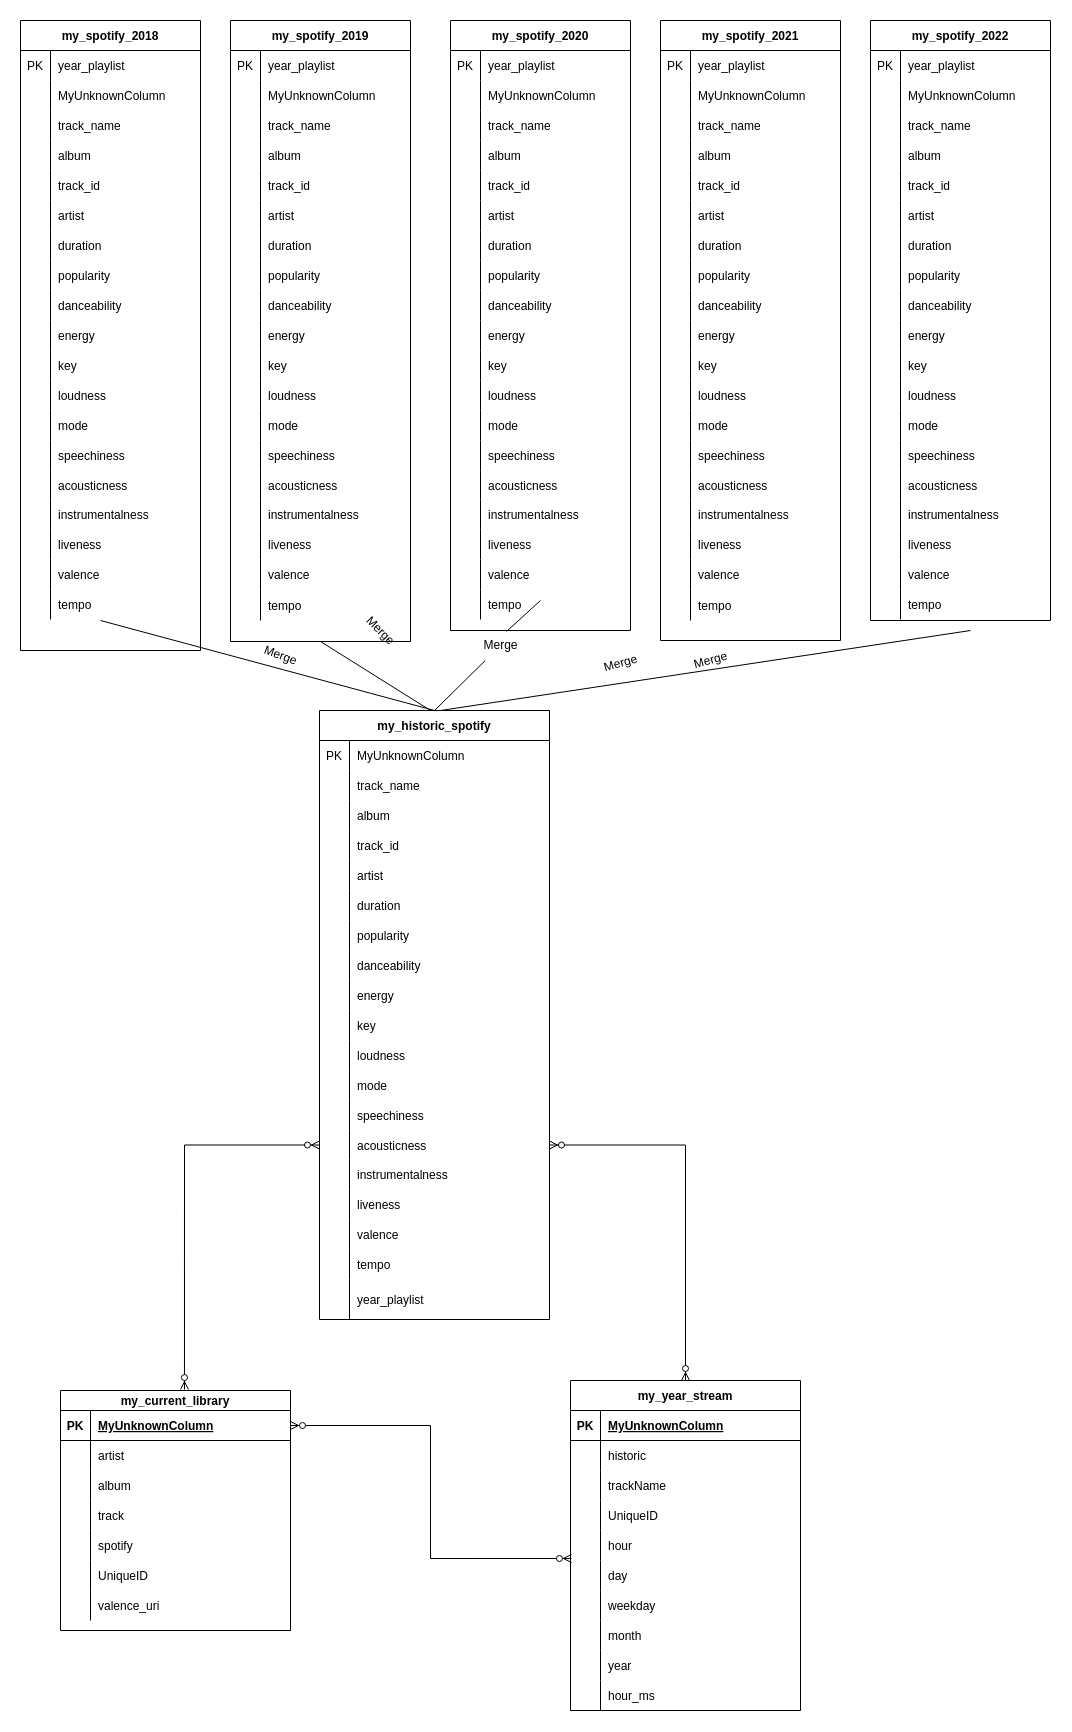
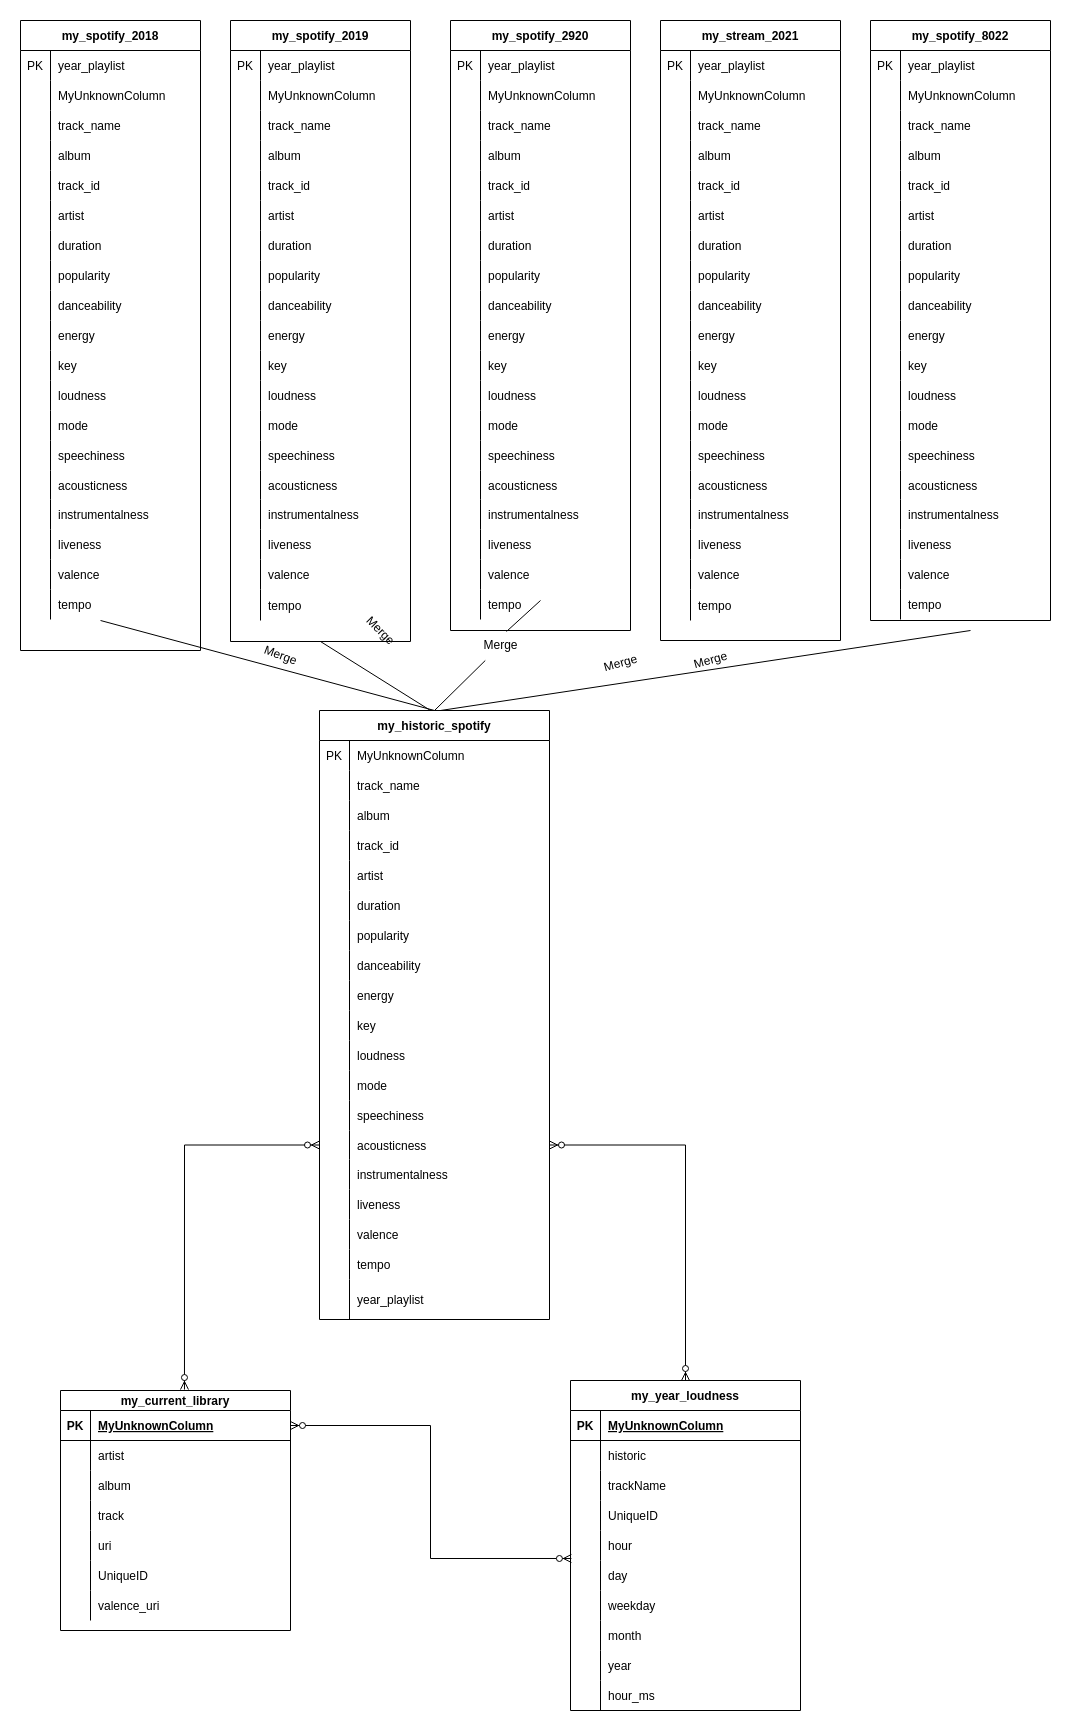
(540, 36) -> (540, 36)
(750, 36) -> (750, 36)
(960, 36) -> (960, 36)
(685, 1396) -> (685, 1396)
(120, 1546) -> (107, 1546)
